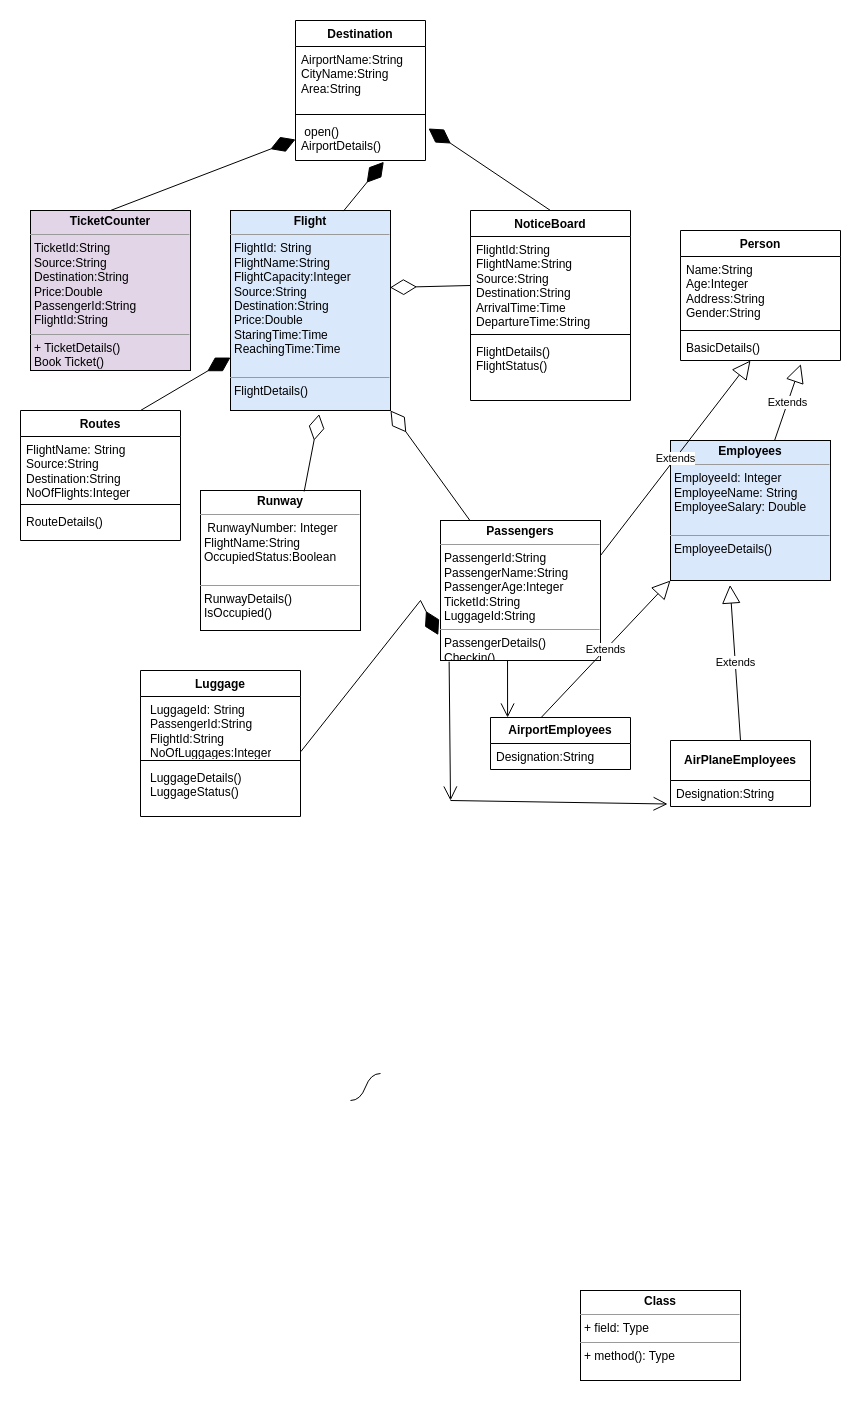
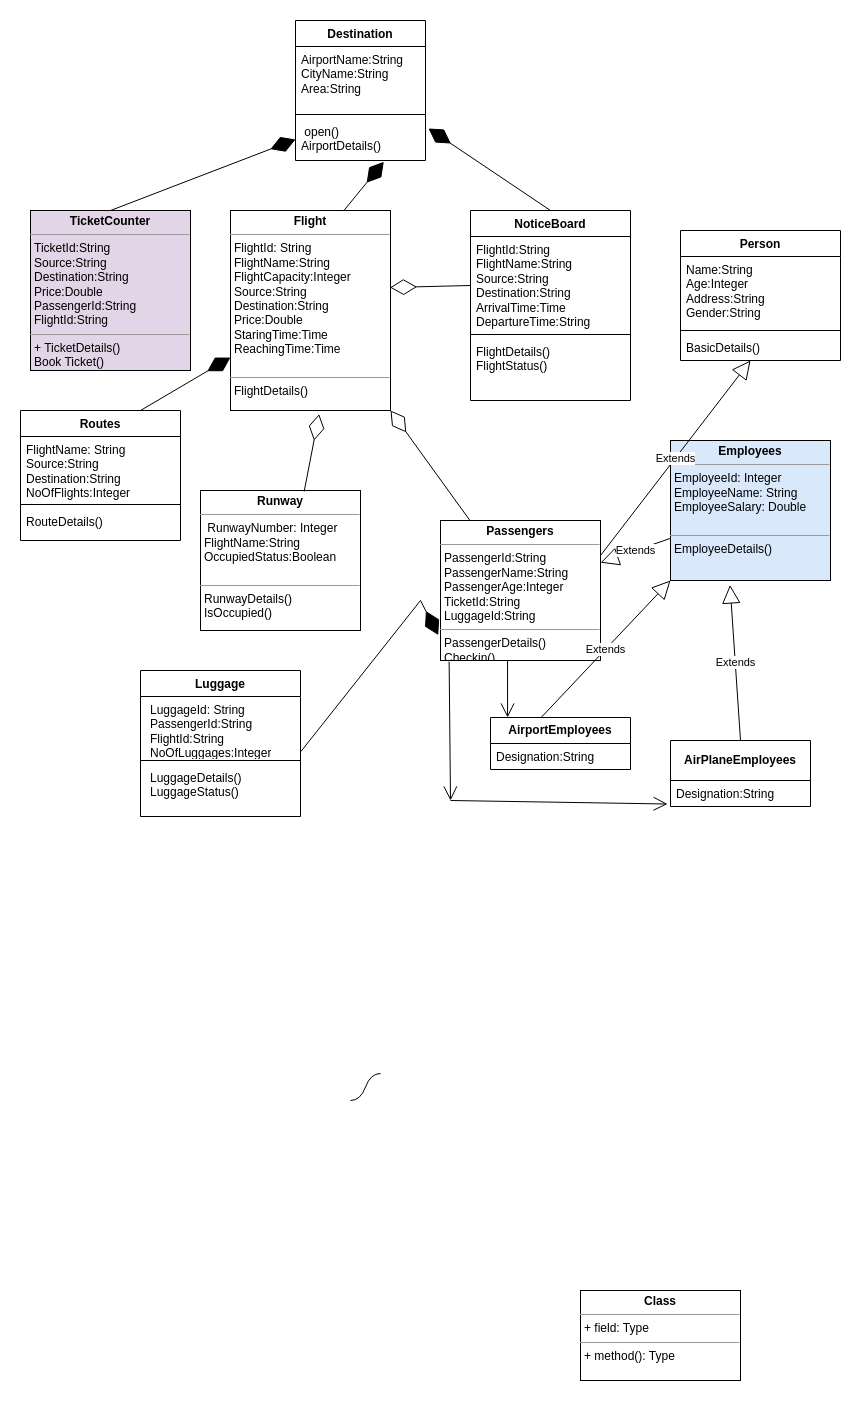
(311, 311) -> (311, 311)
(785, 411) -> (645, 547)
